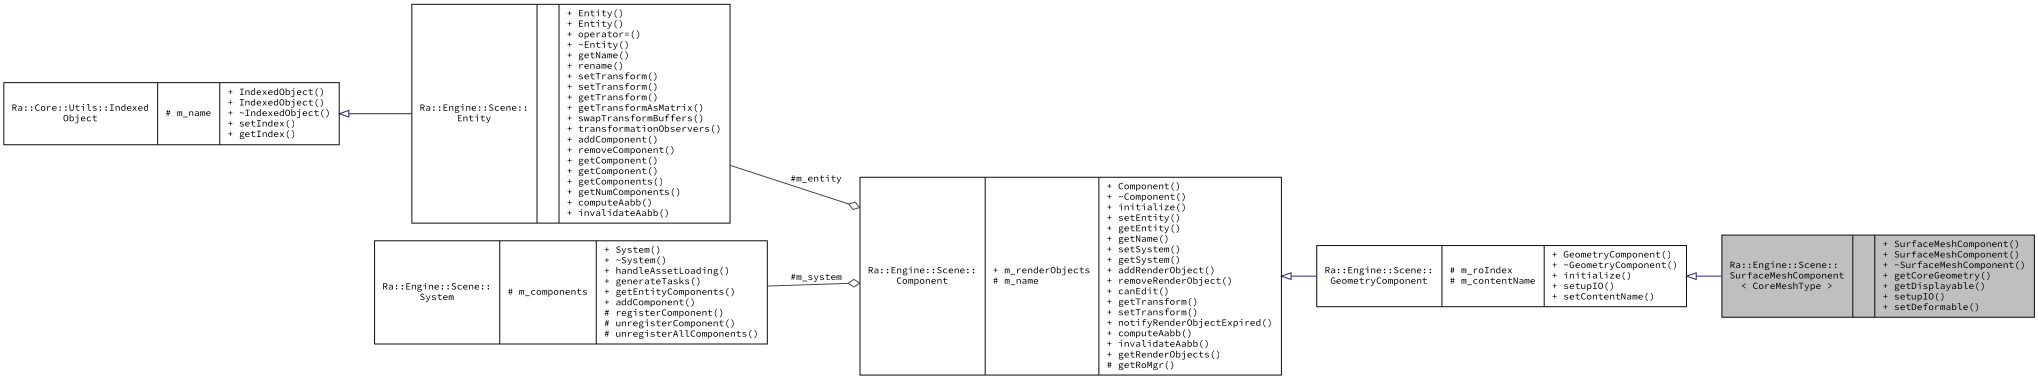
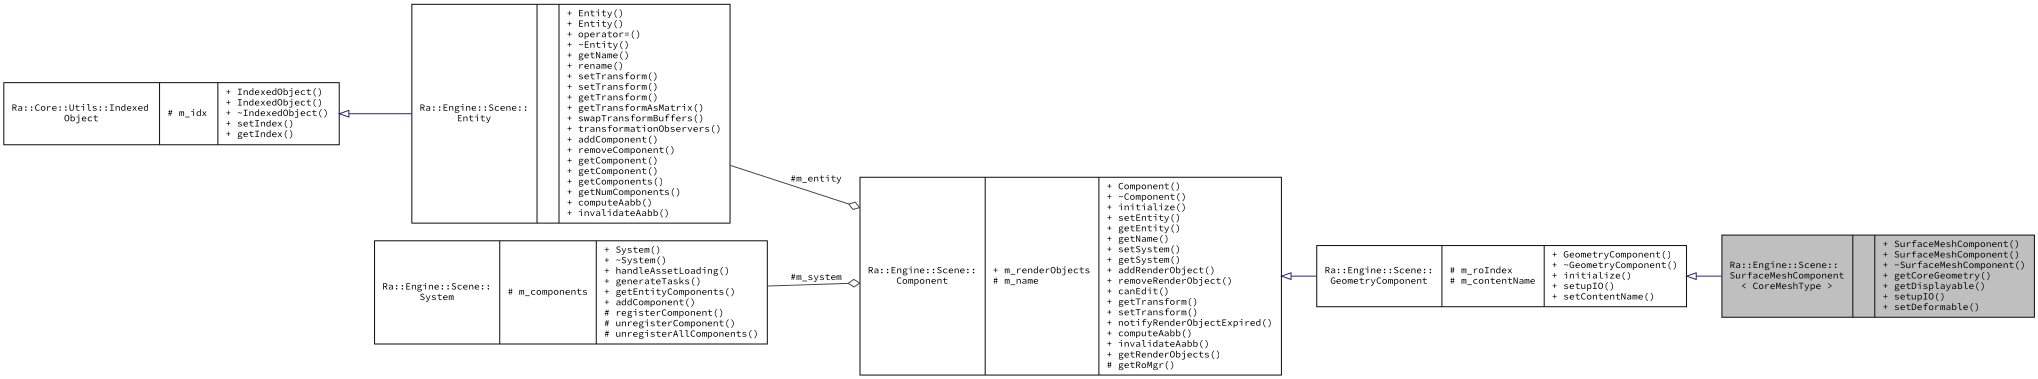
(189, 113) -> (188, 113)
